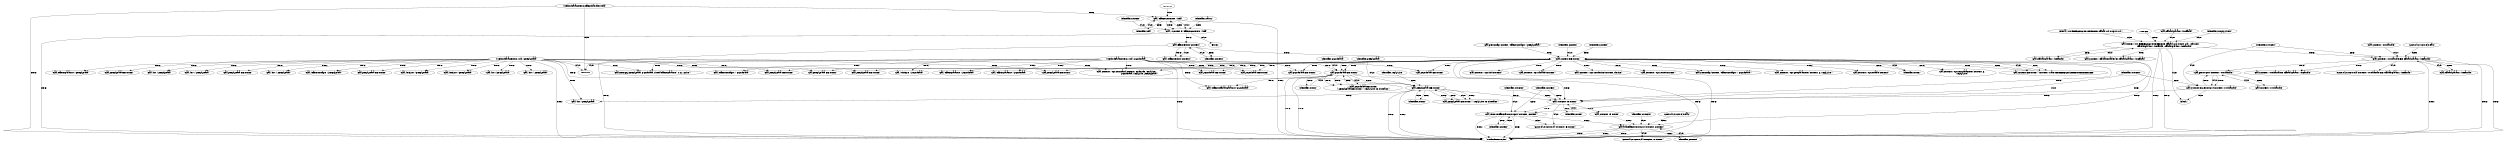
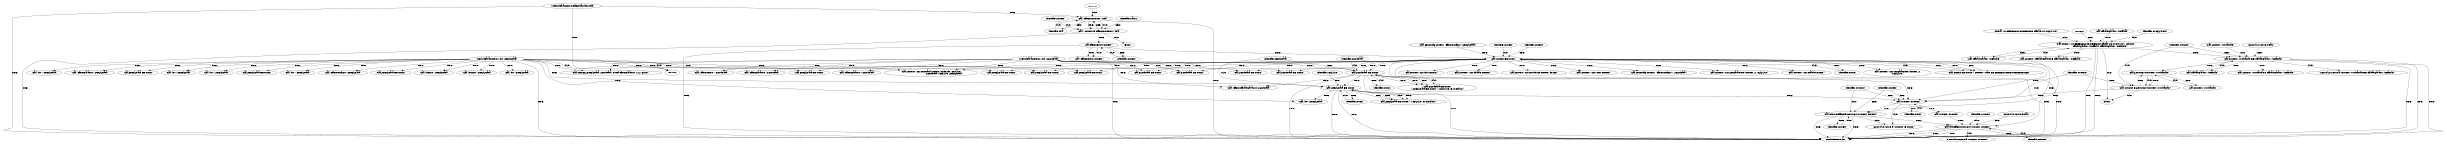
(731, 73) -> (711, 73)
(909, 73) -> none
